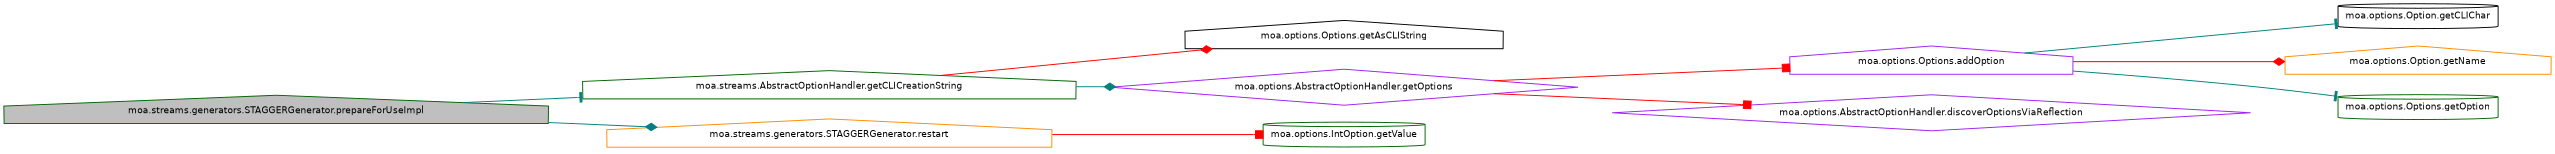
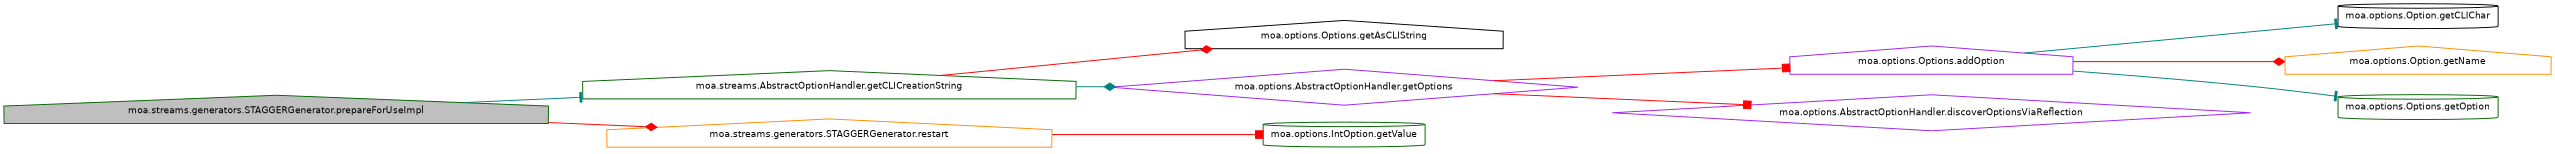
(597, 125) -> (597, 125)
